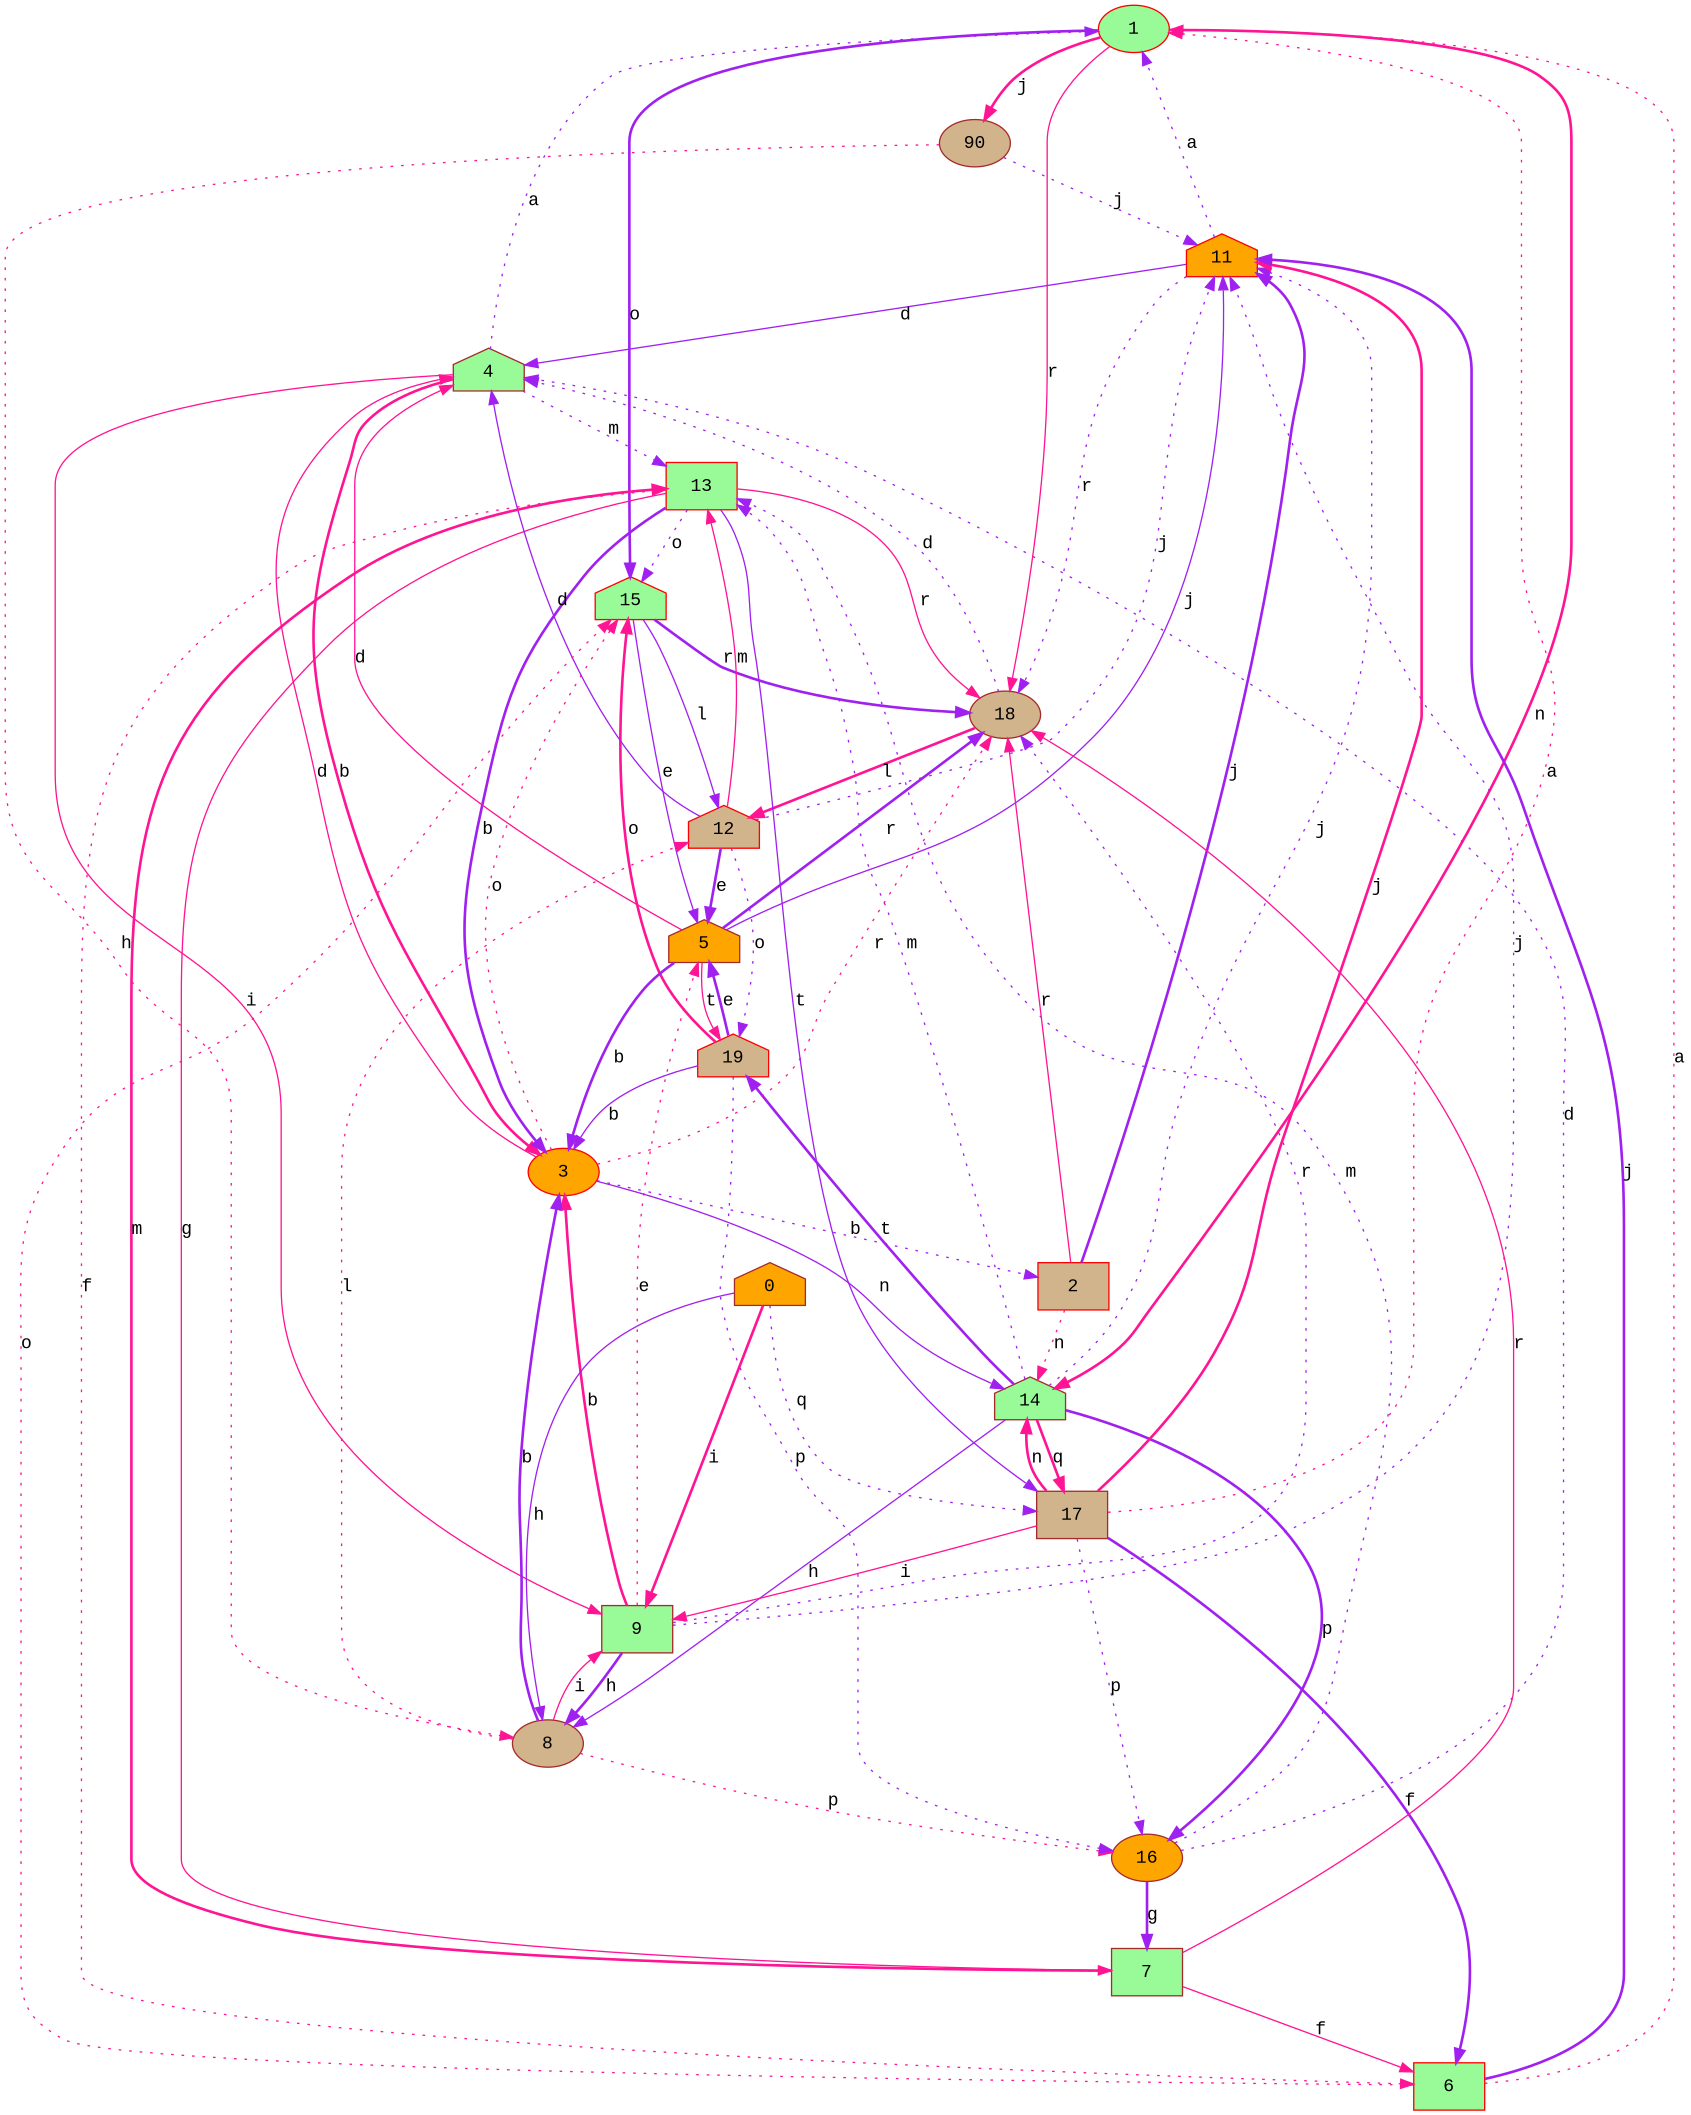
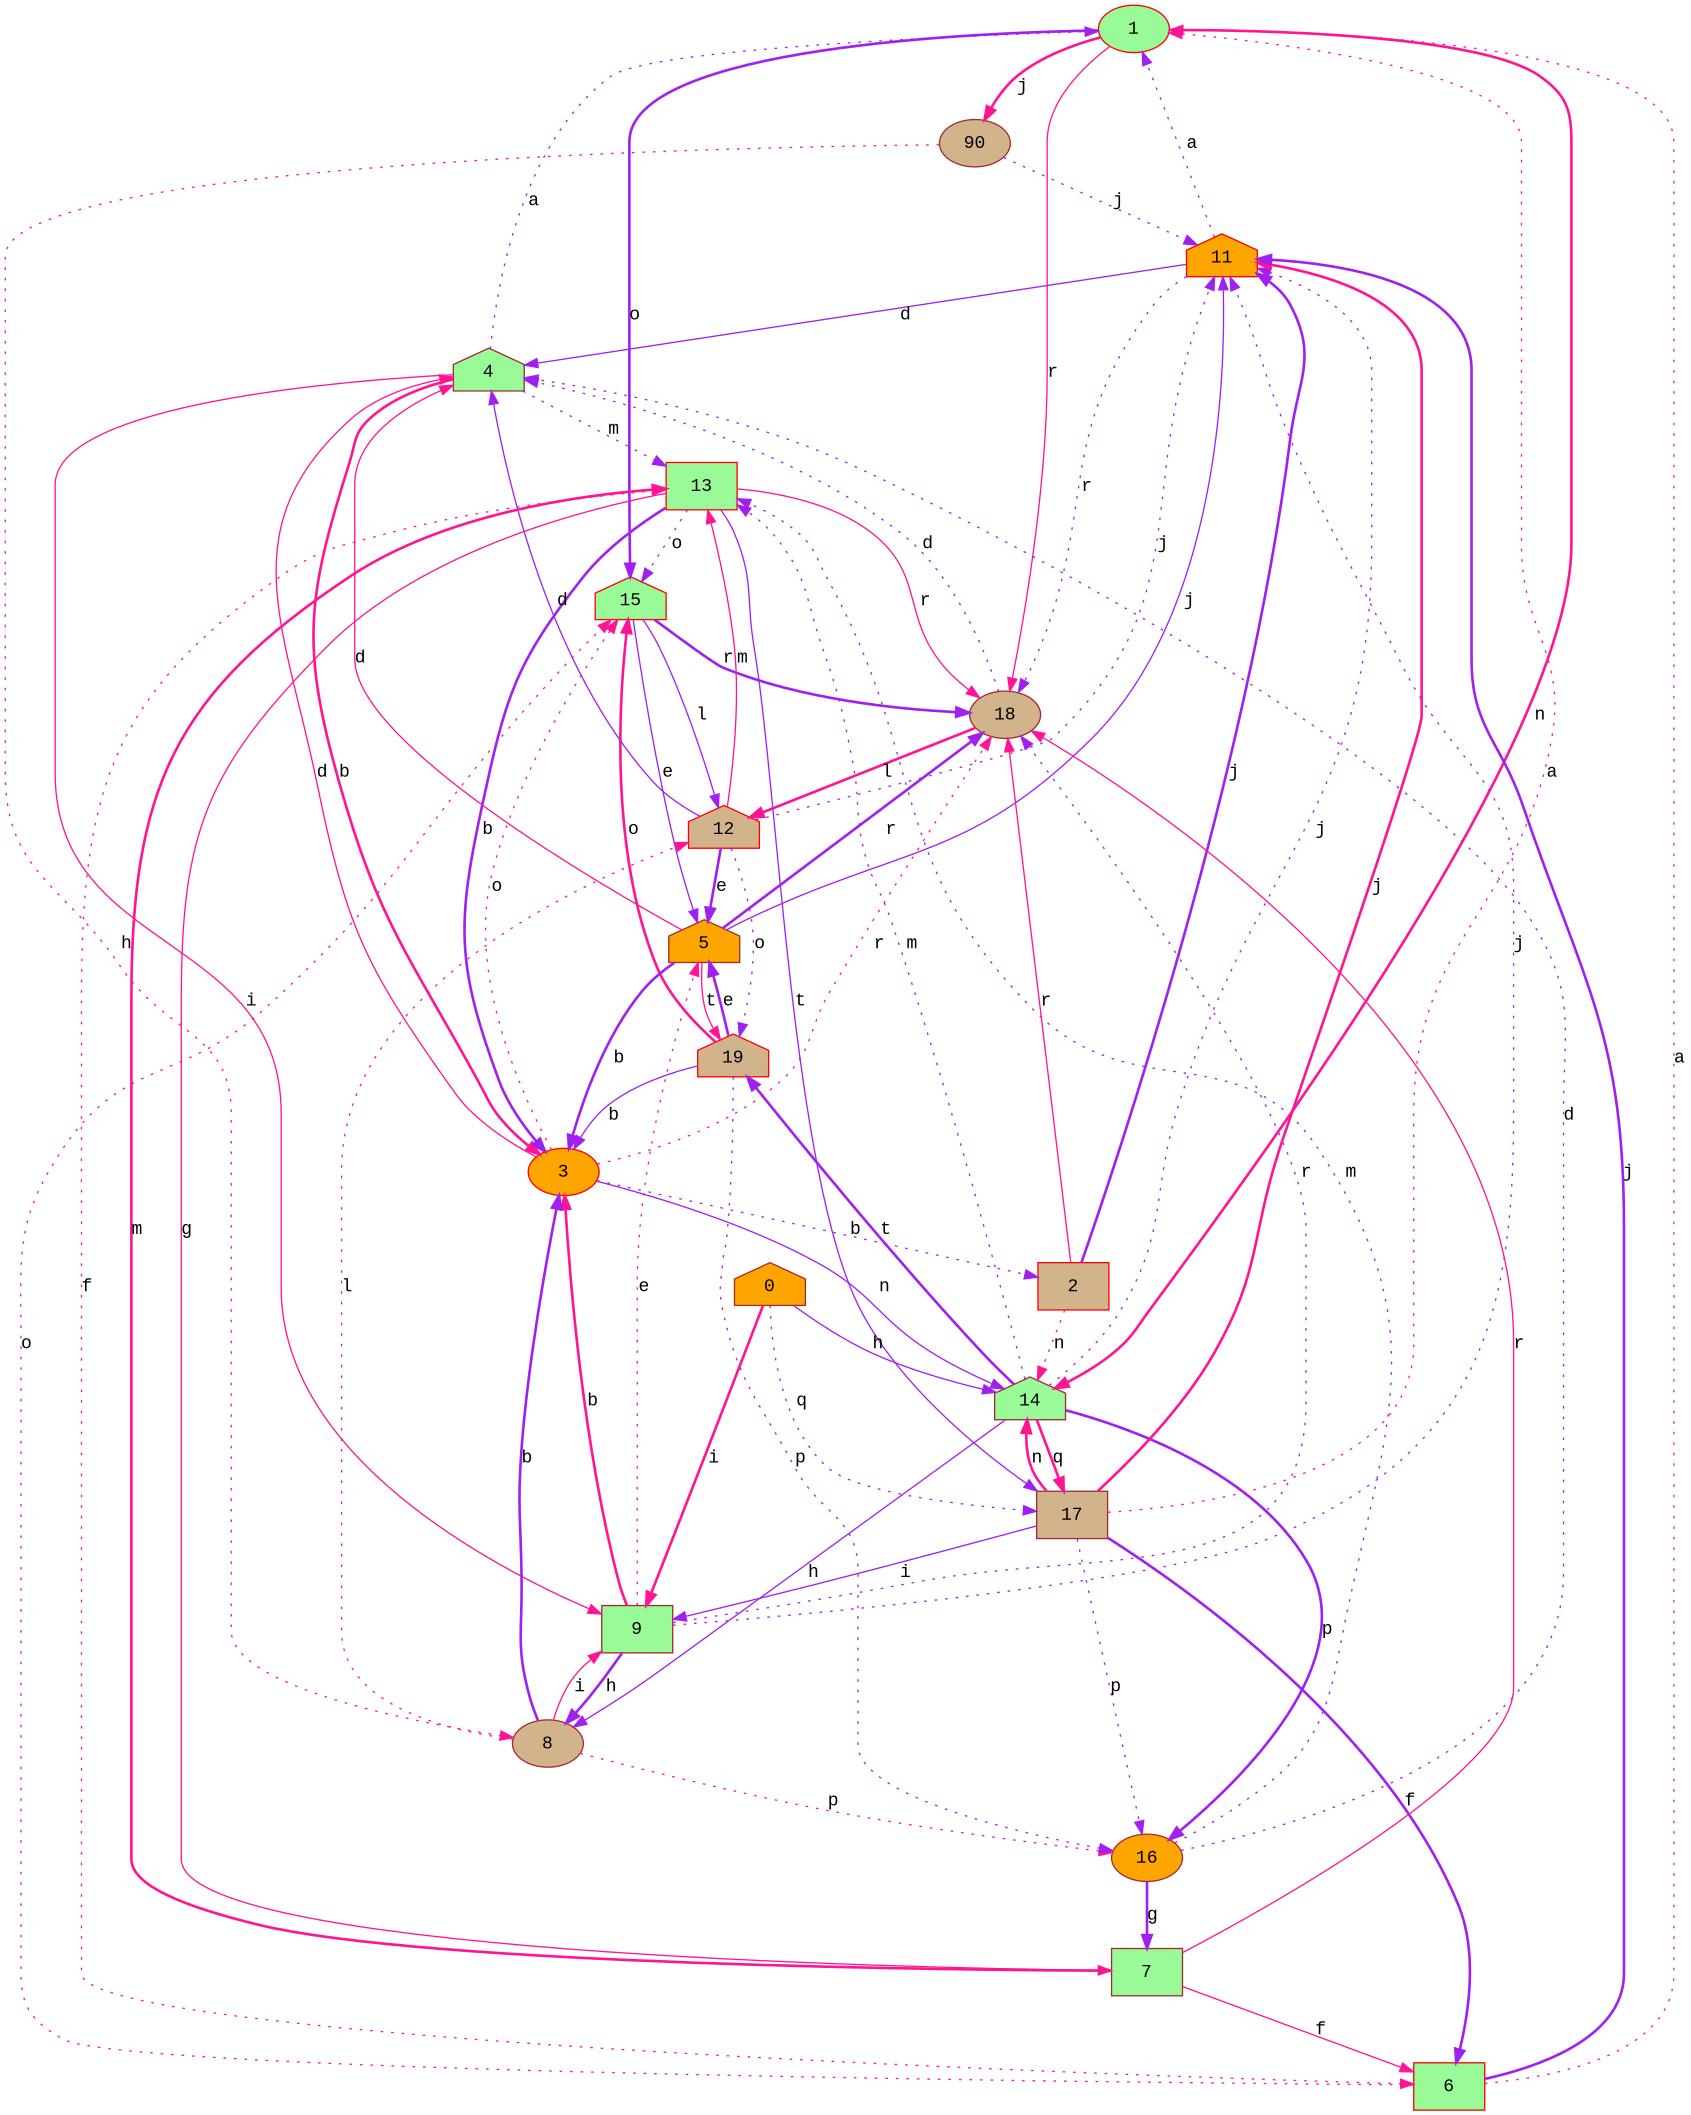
(544, 1448) -> (879, 1356)
(871, 1570) -> (871, 1570)
